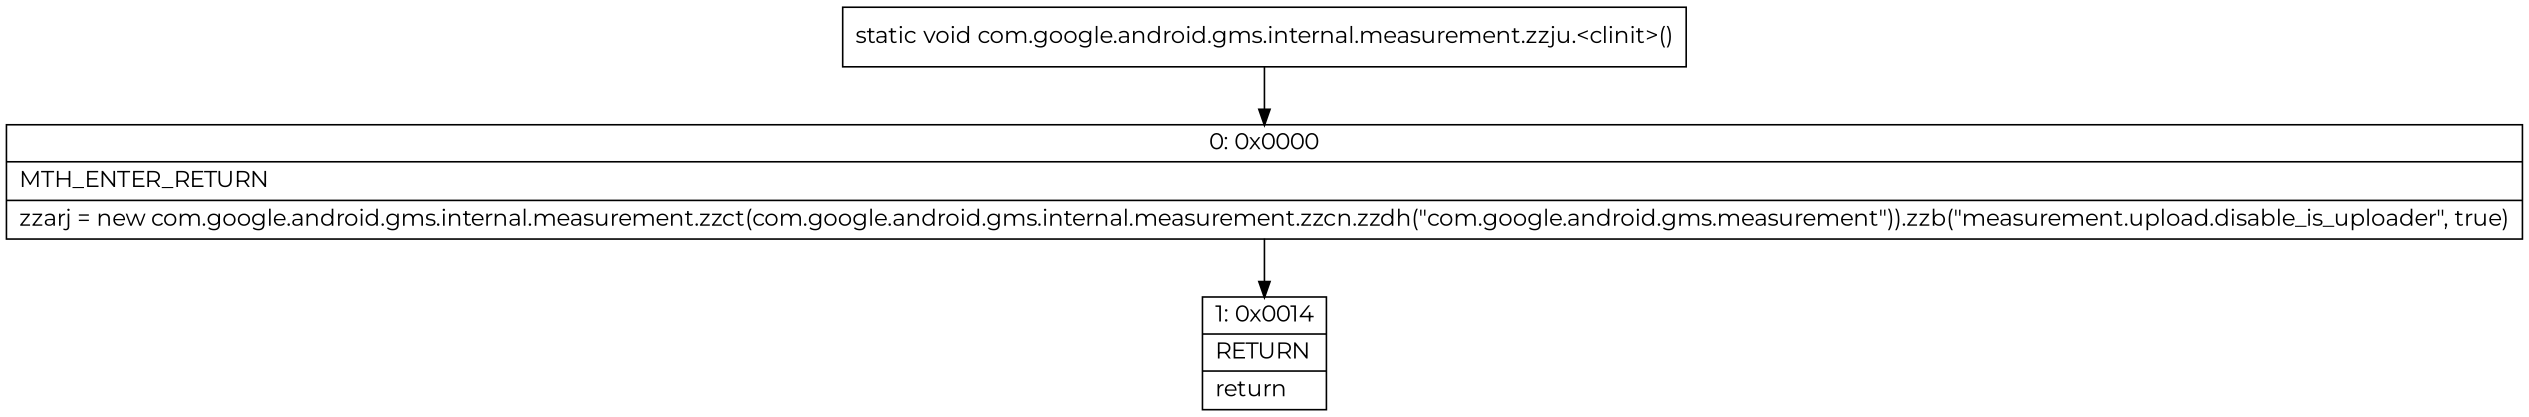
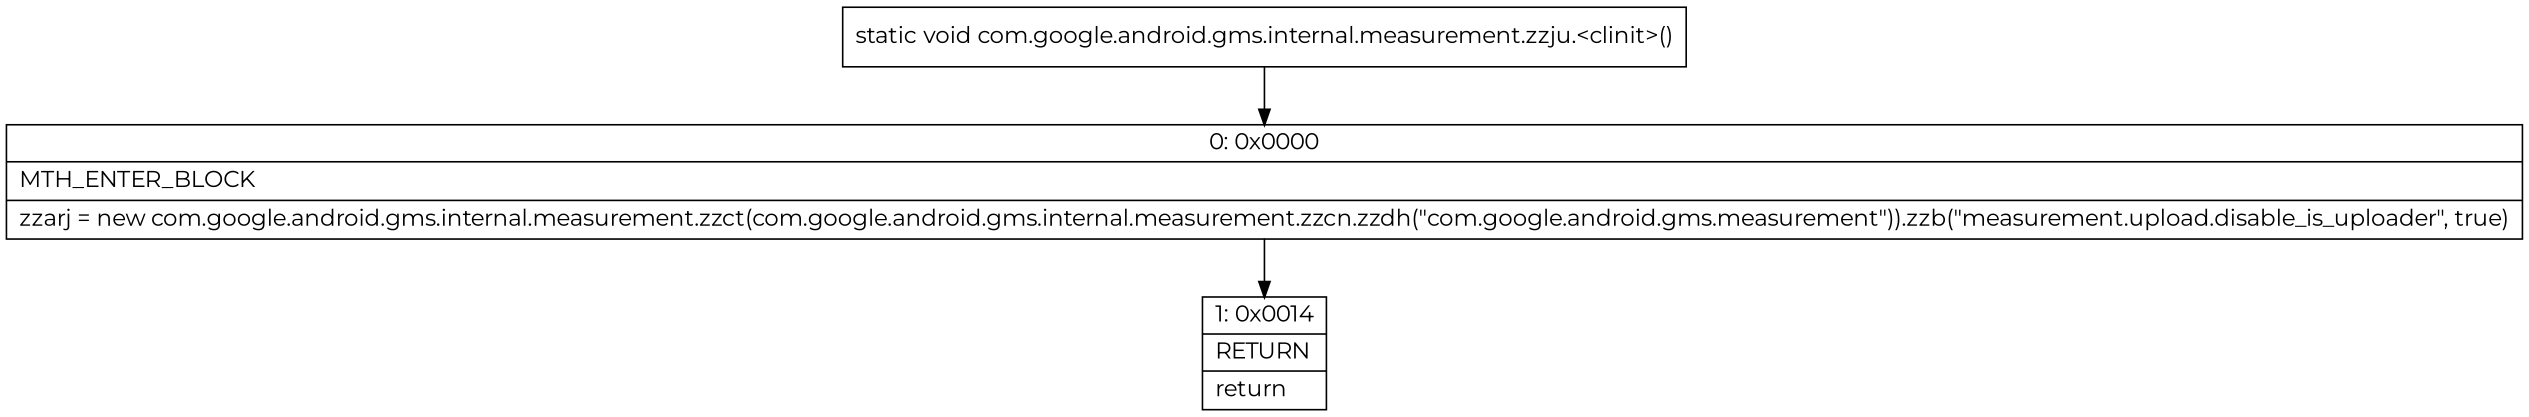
(144, 180) -> (138, 180)
